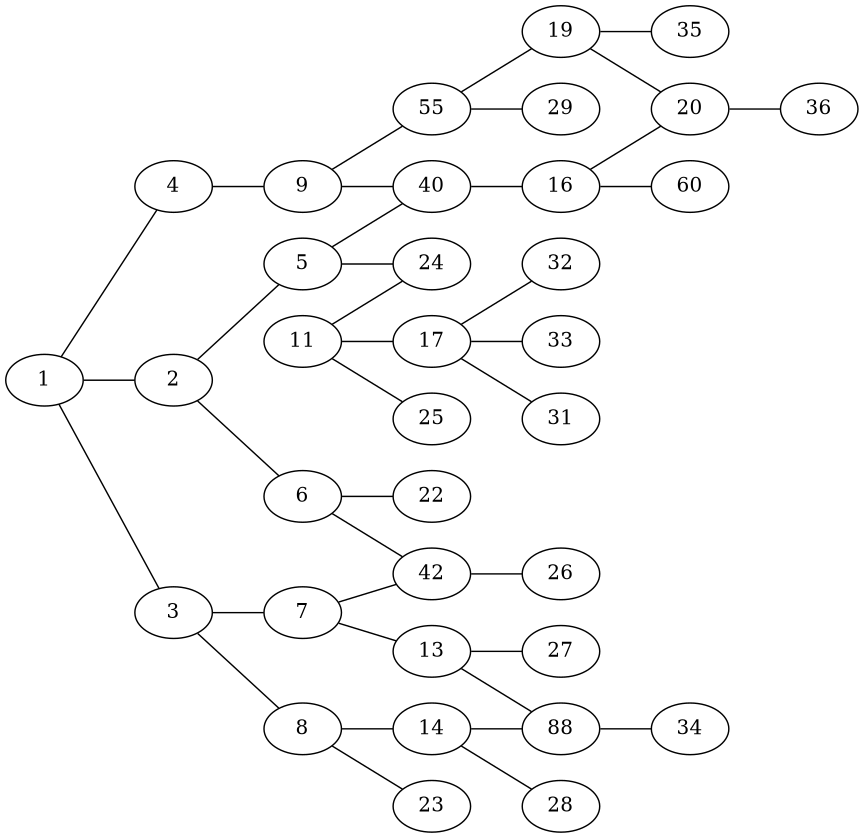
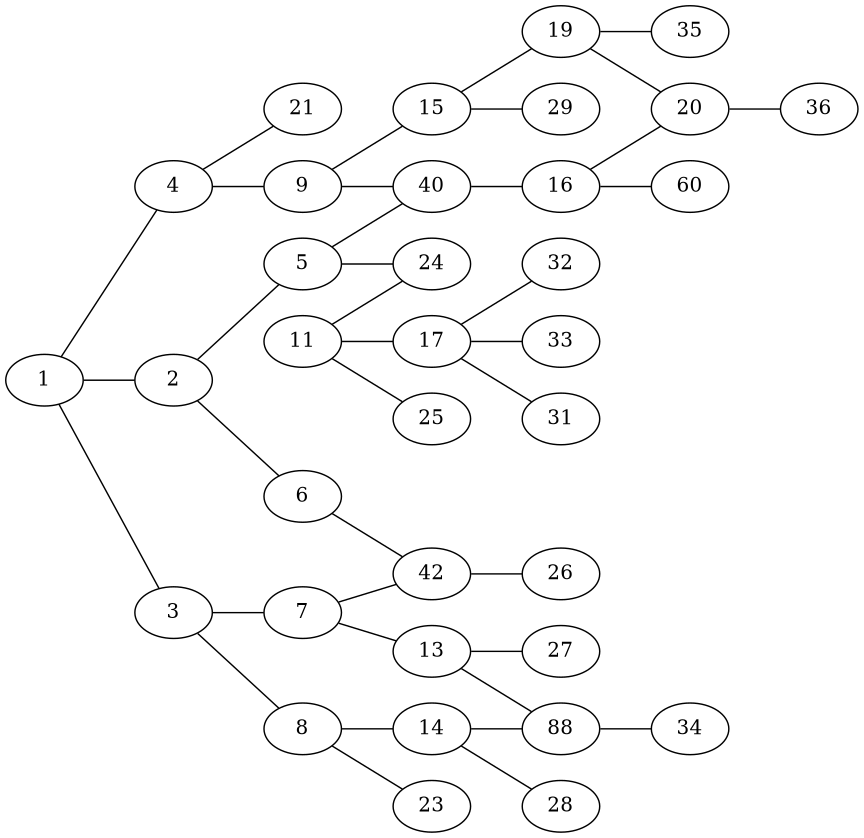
none -> (303, 109)
(432, 109) -> (432, 109)
(432, 496) -> none
